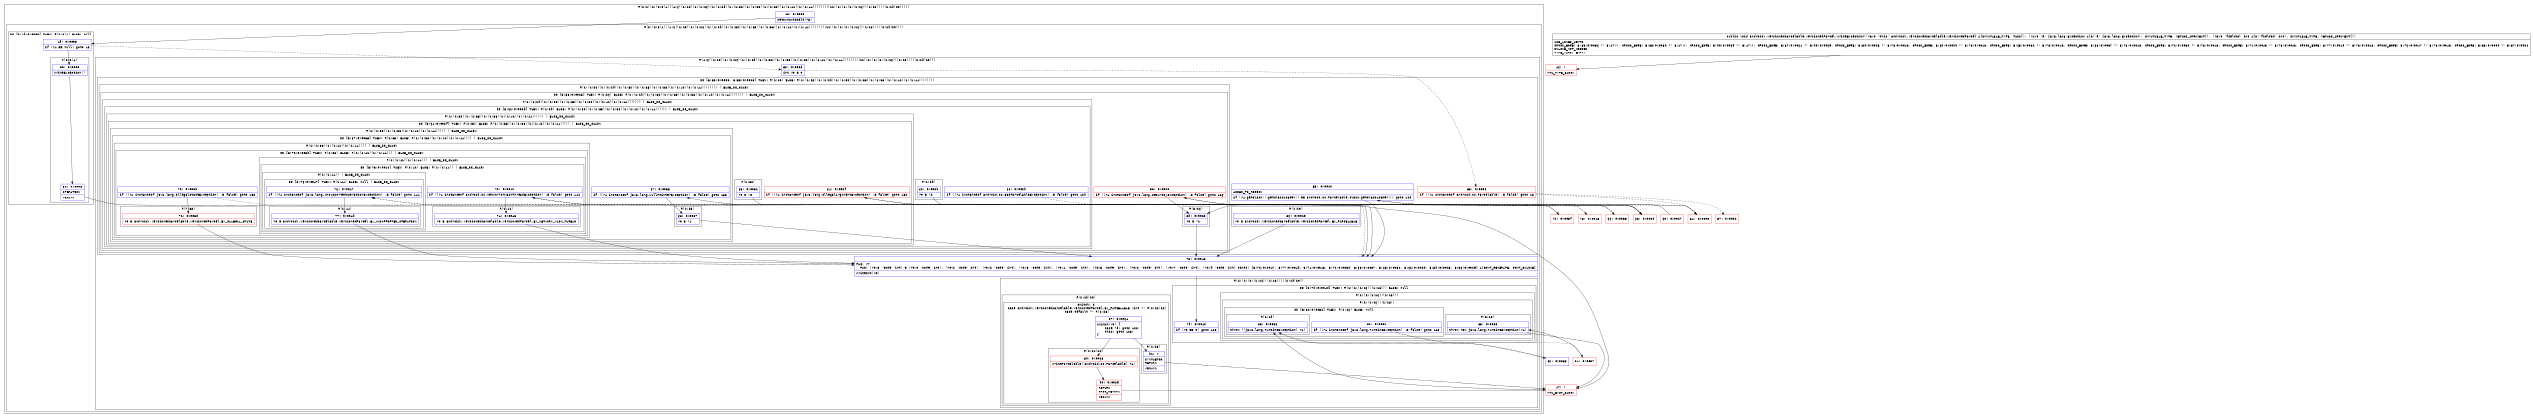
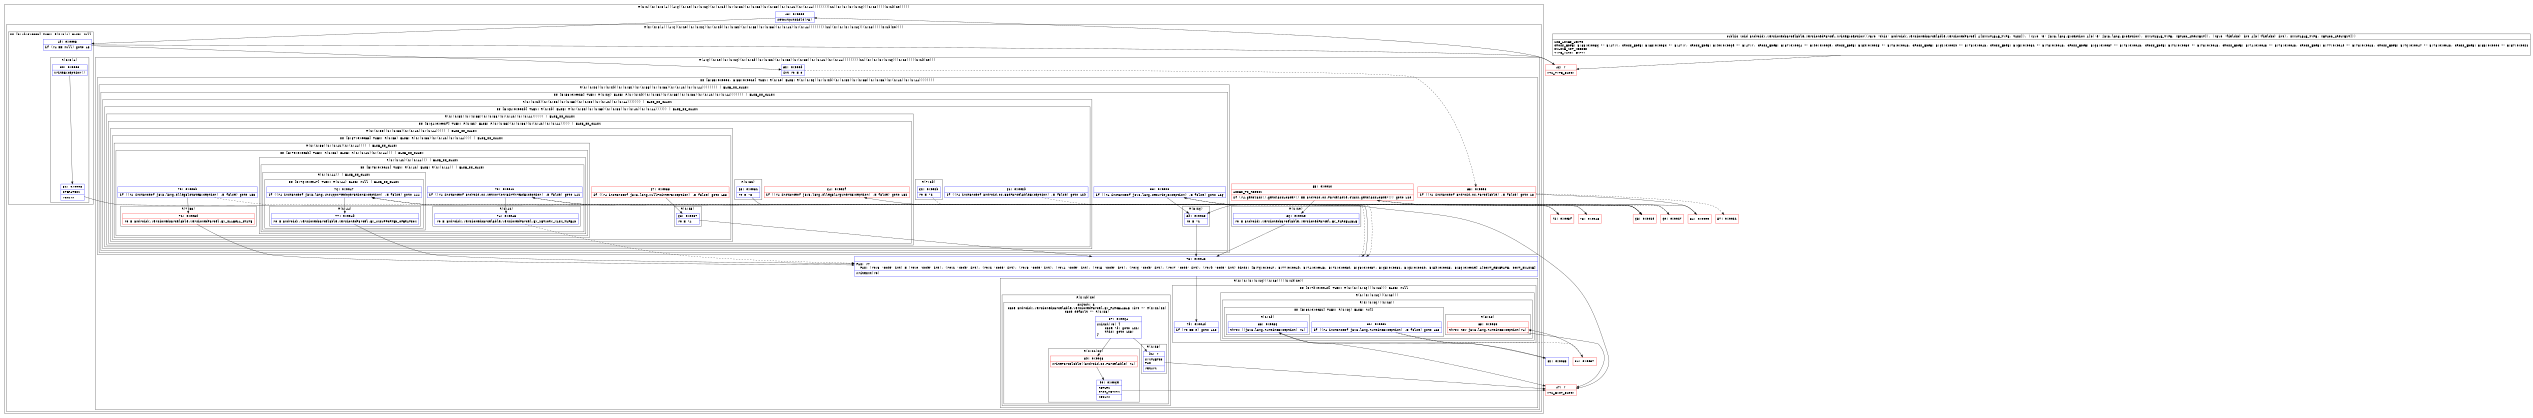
none -> (1187, 30)
(68, 56) -> (823, 47)
(470, 59) -> (470, 59)
(929, 182) -> (929, 182)
(660, 192) -> (660, 192)
(1160, 192) -> (1160, 192)
(1322, 192) -> (1322, 192)
(1617, 198) -> (1617, 198)
(982, 204) -> (982, 204)
(1175, 204) -> (1175, 204)
(1440, 204) -> (1427, 205)
(1617, 219) -> none
(1384, 225) -> (1307, 208)
(695, 257) -> (695, 257)
(1488, 327) -> (1488, 327)
(1470, 343) -> (1470, 343)
(1151, 363) -> (1148, 363)
(1404, 384) -> (1411, 357)
(1109, 390) -> (1109, 390)
